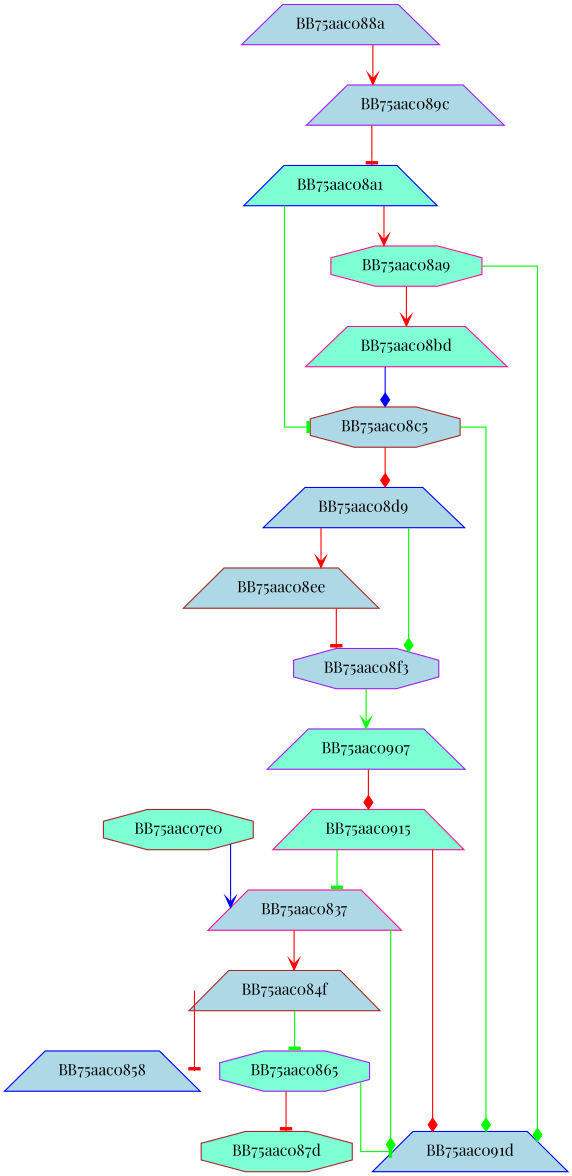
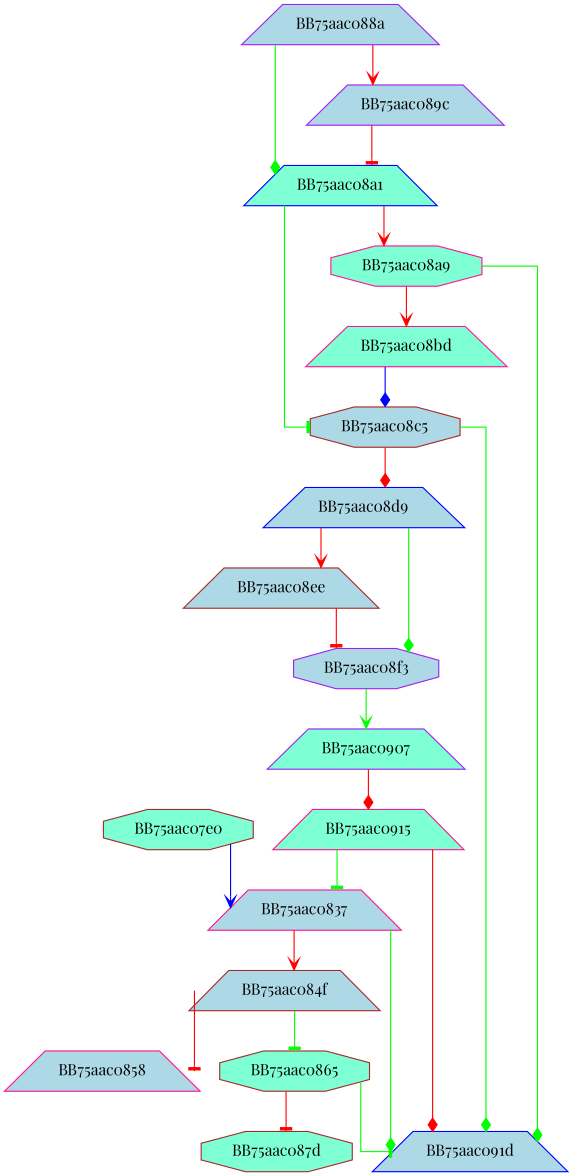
none -> (275, 103)
(102, 1071) -> (102, 1071)
(295, 1071) -> (295, 1071)
